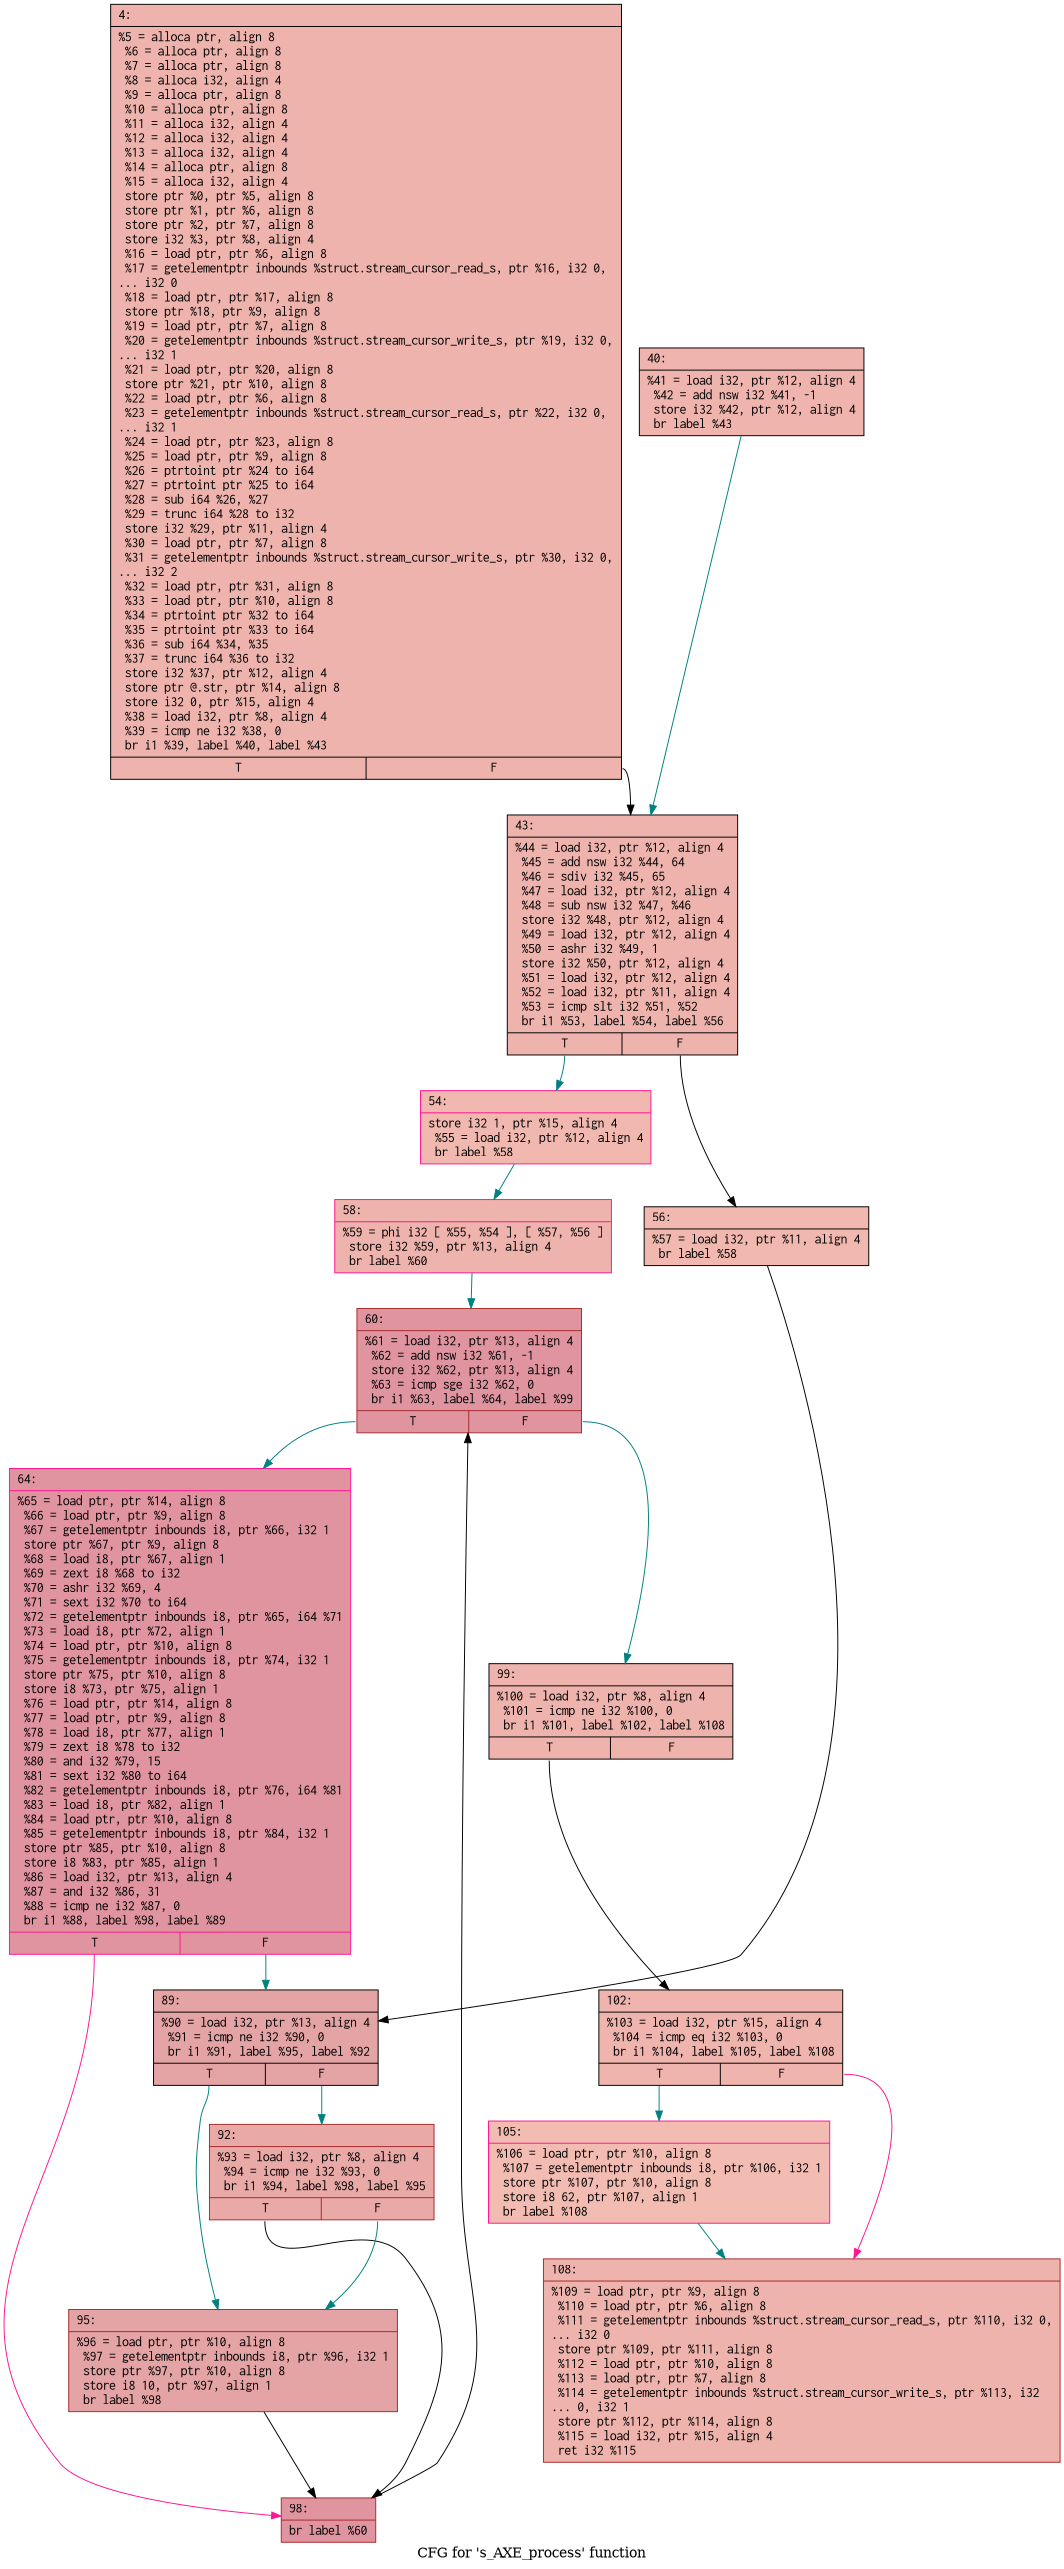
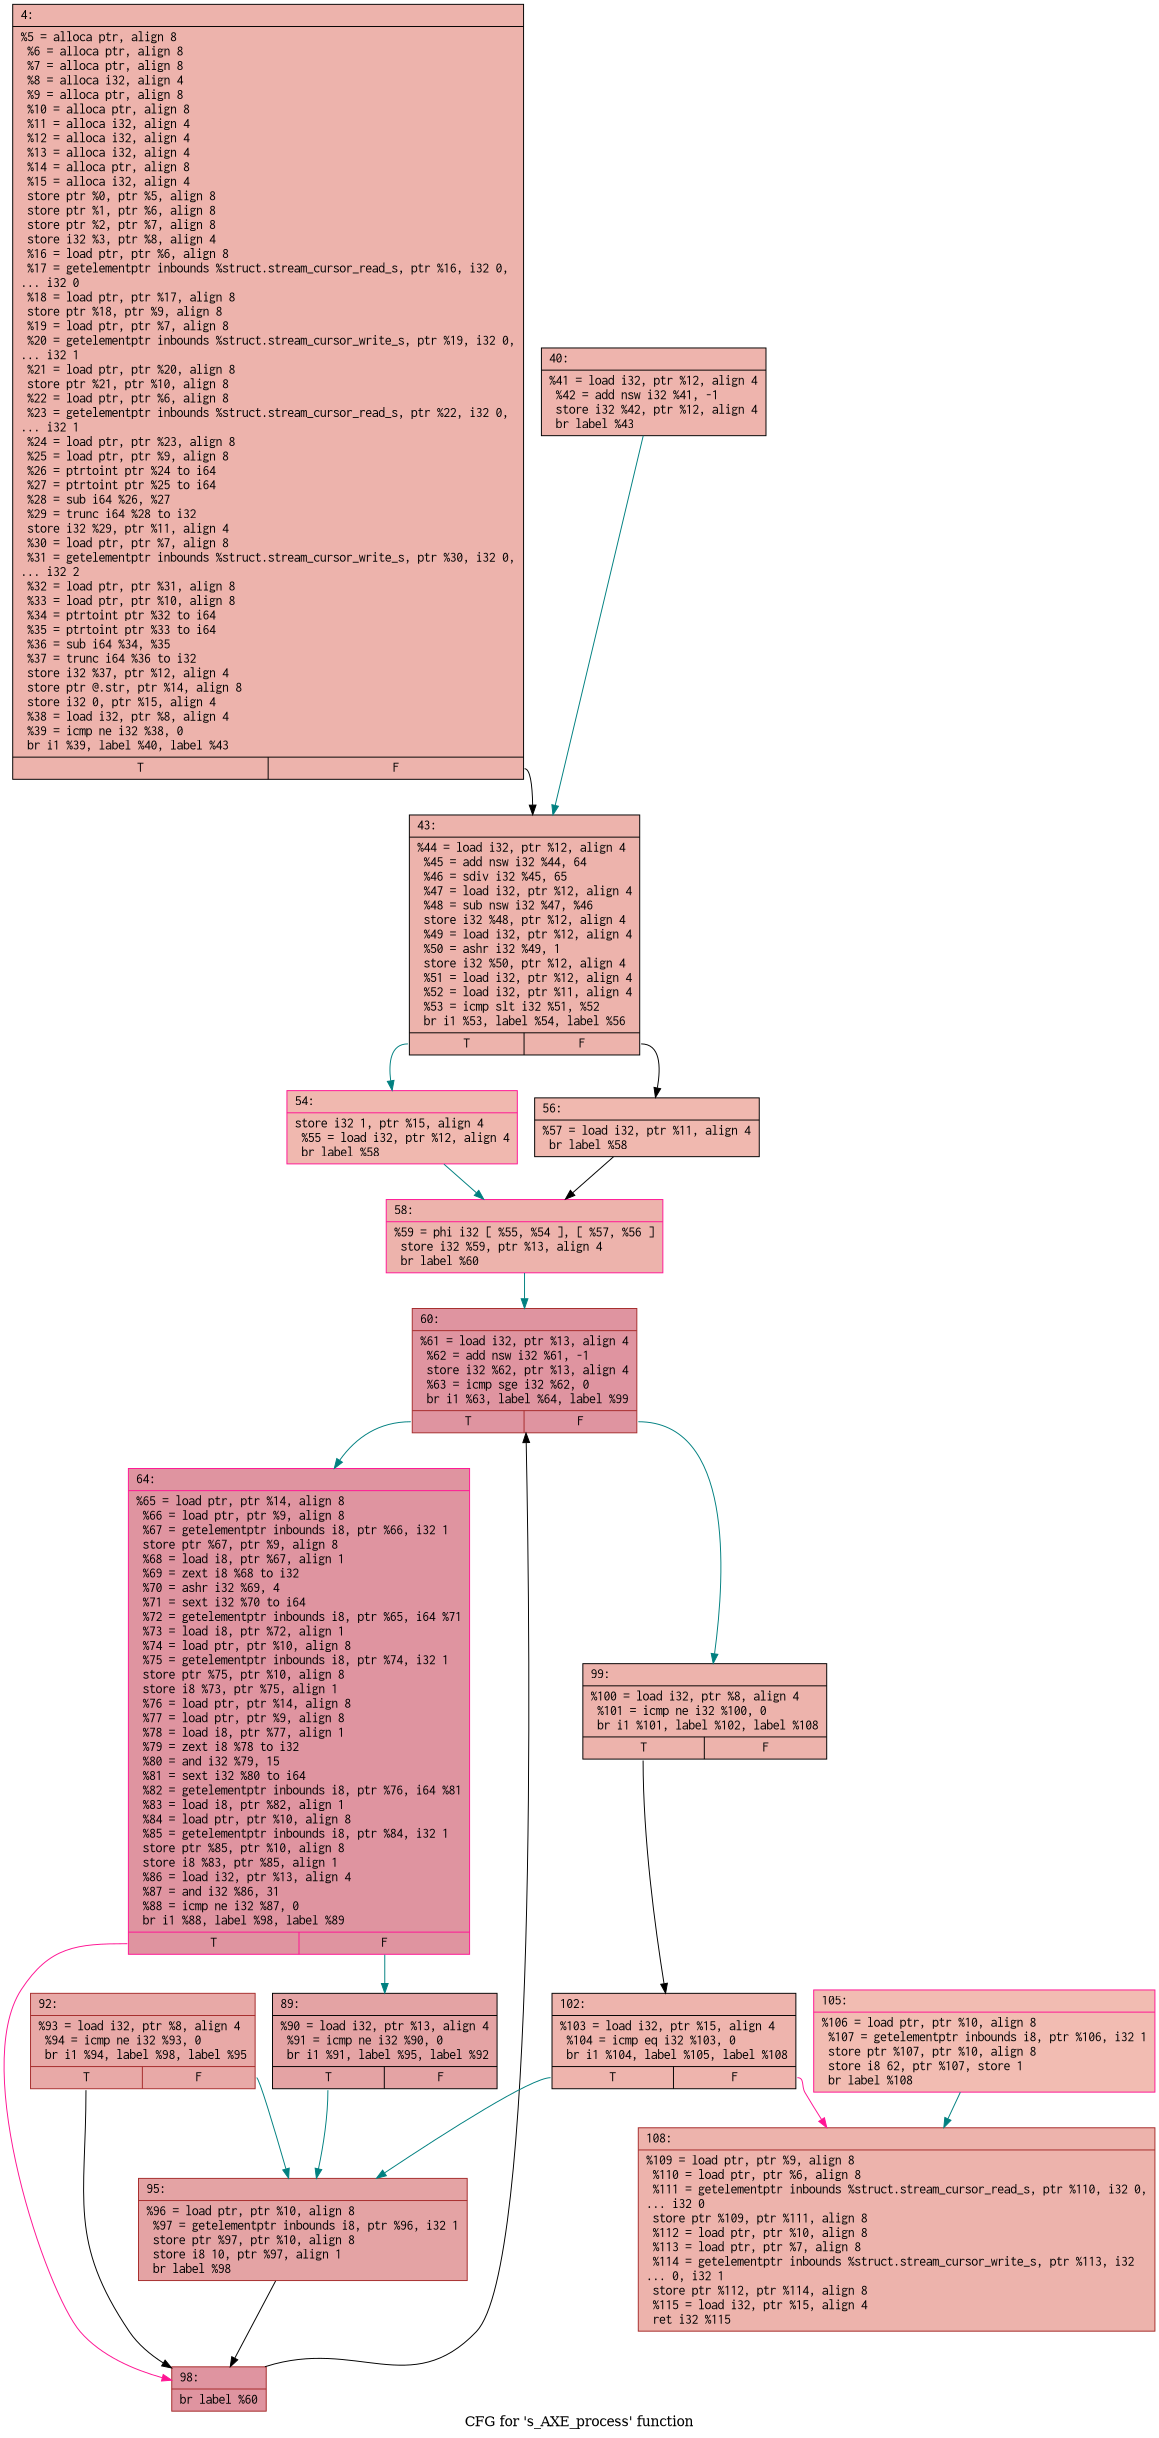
(819, 1795) -> (593, 1175)
(659, 2098) -> (465, 2121)
(322, 2100) -> none
(597, 2197) -> (923, 2066)
